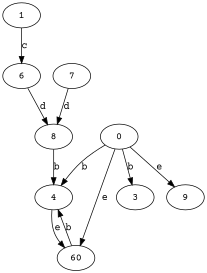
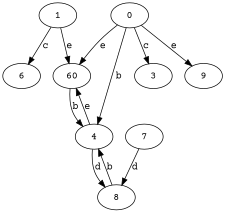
none -> (64, 42)
(36, 103) -> (93, 166)
(131, 167) -> (146, 46)
